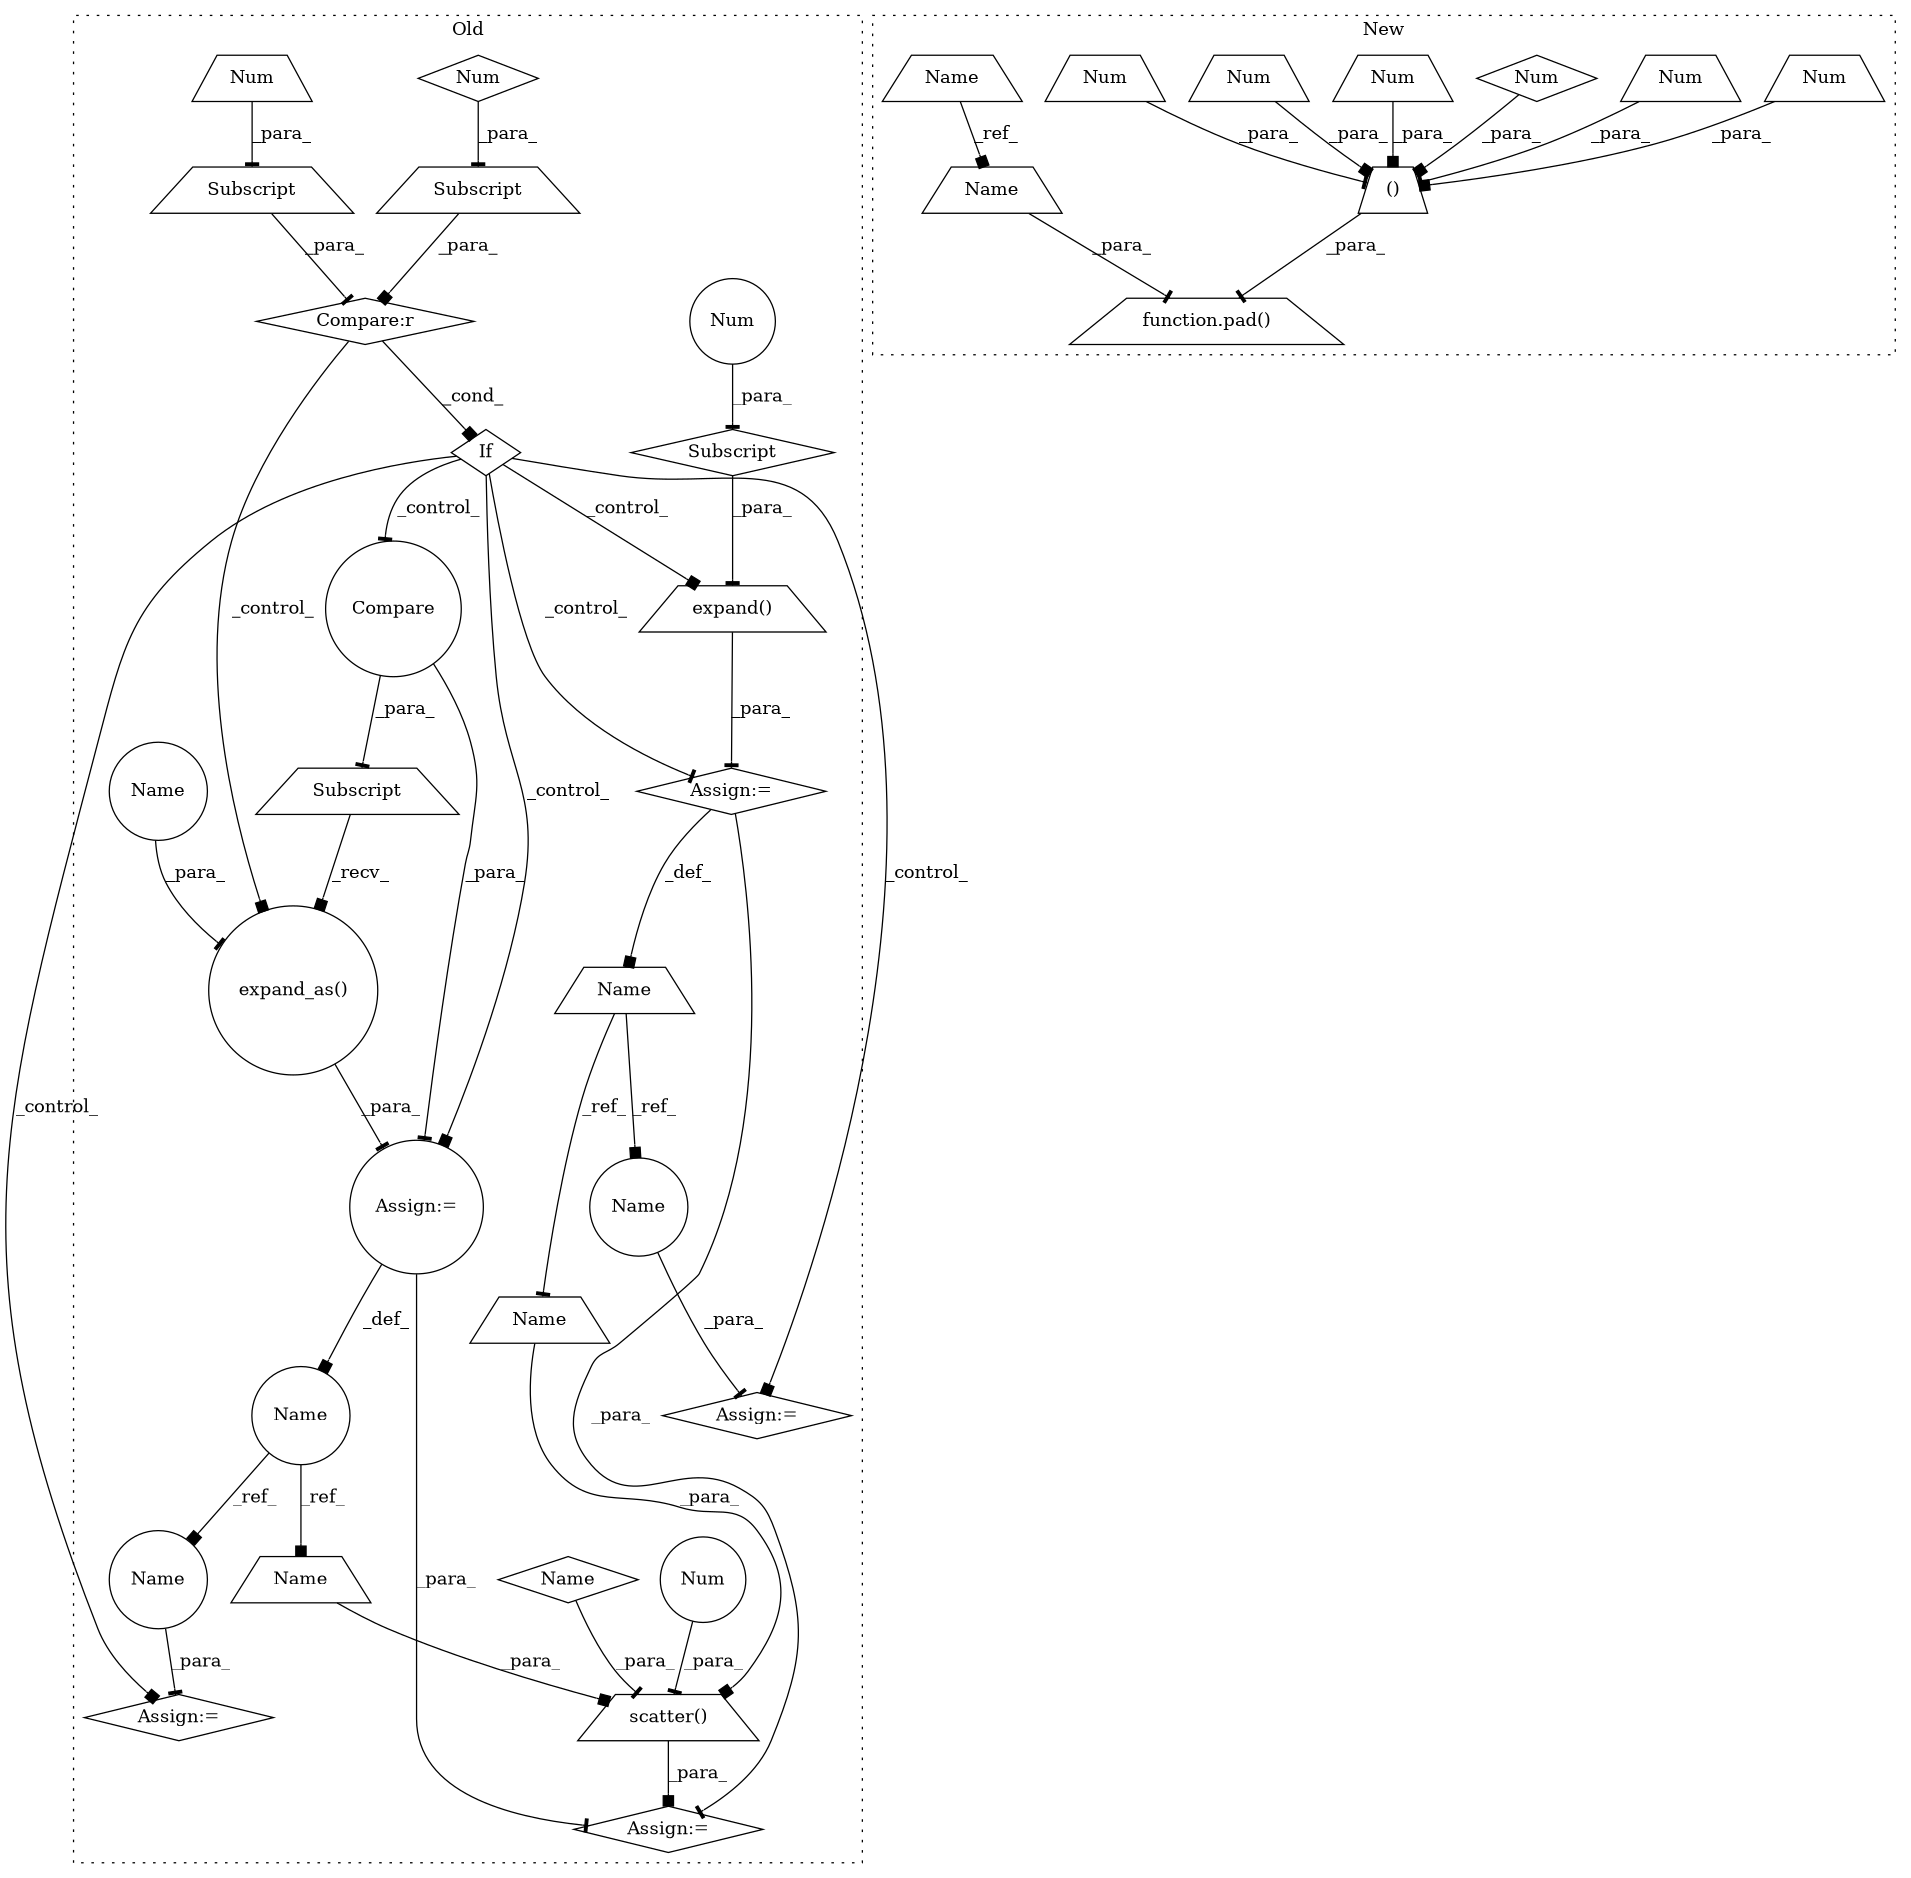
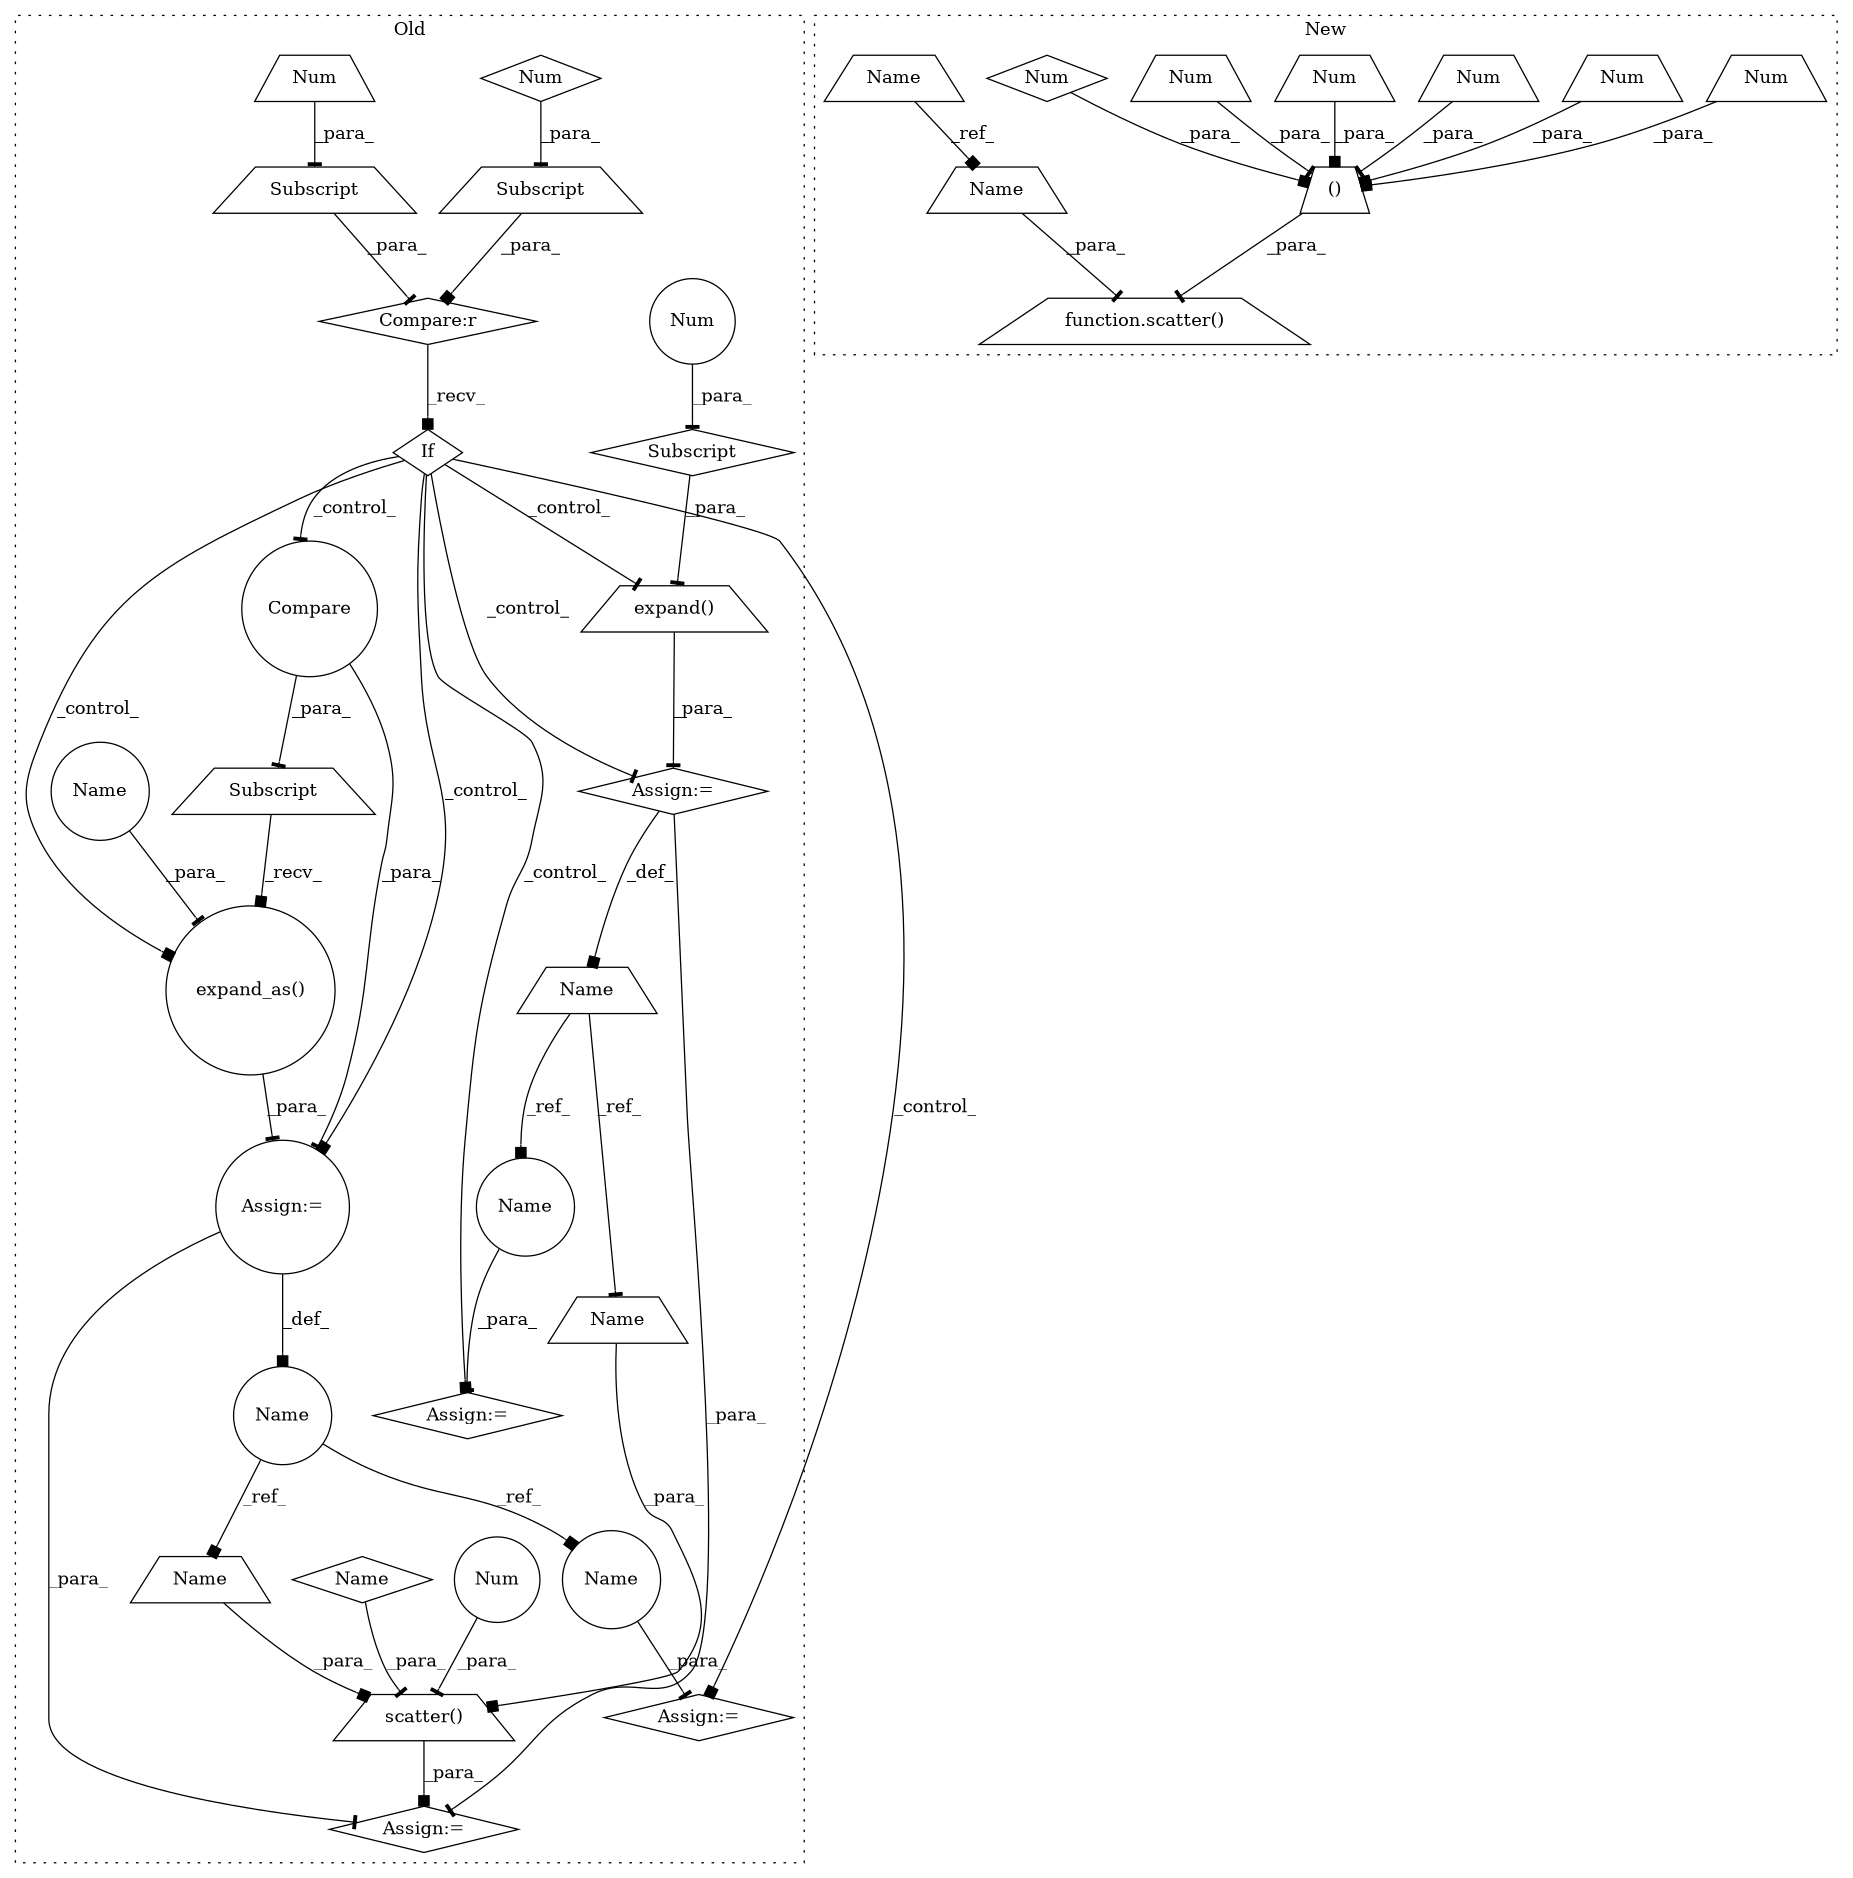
(1207, 321) -> (1145, 321)
(473, 397) -> (457, 397)
(595, 522) -> (539, 523)
(220, 605) -> (88, 648)
